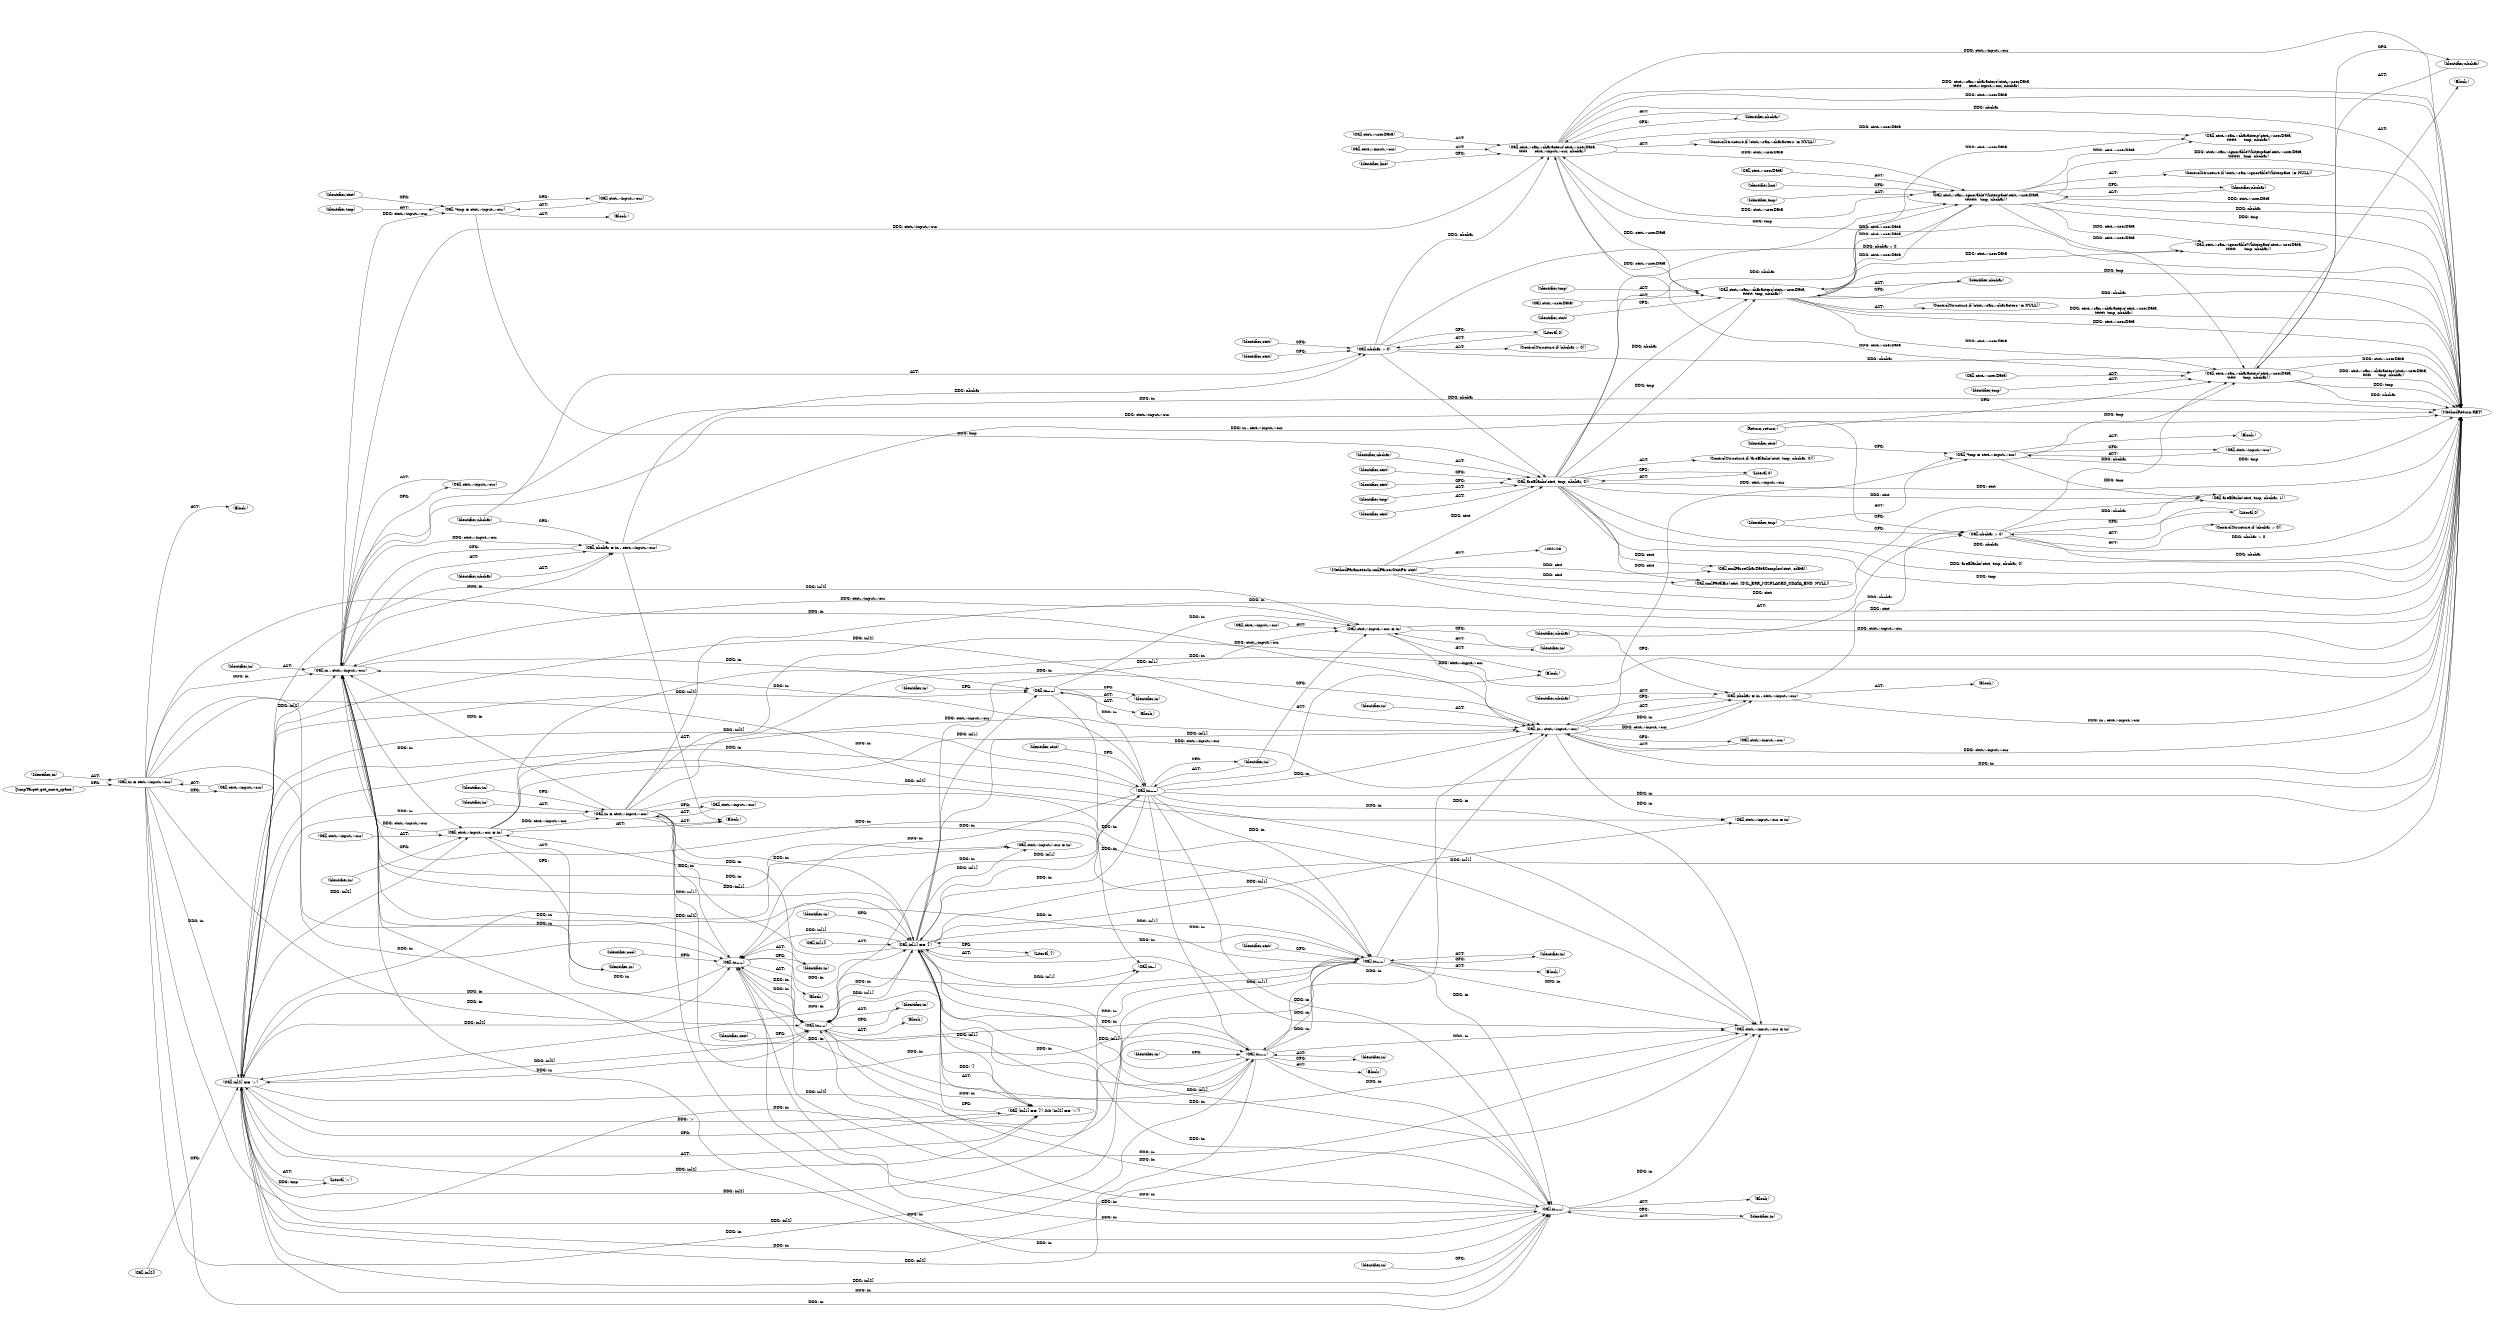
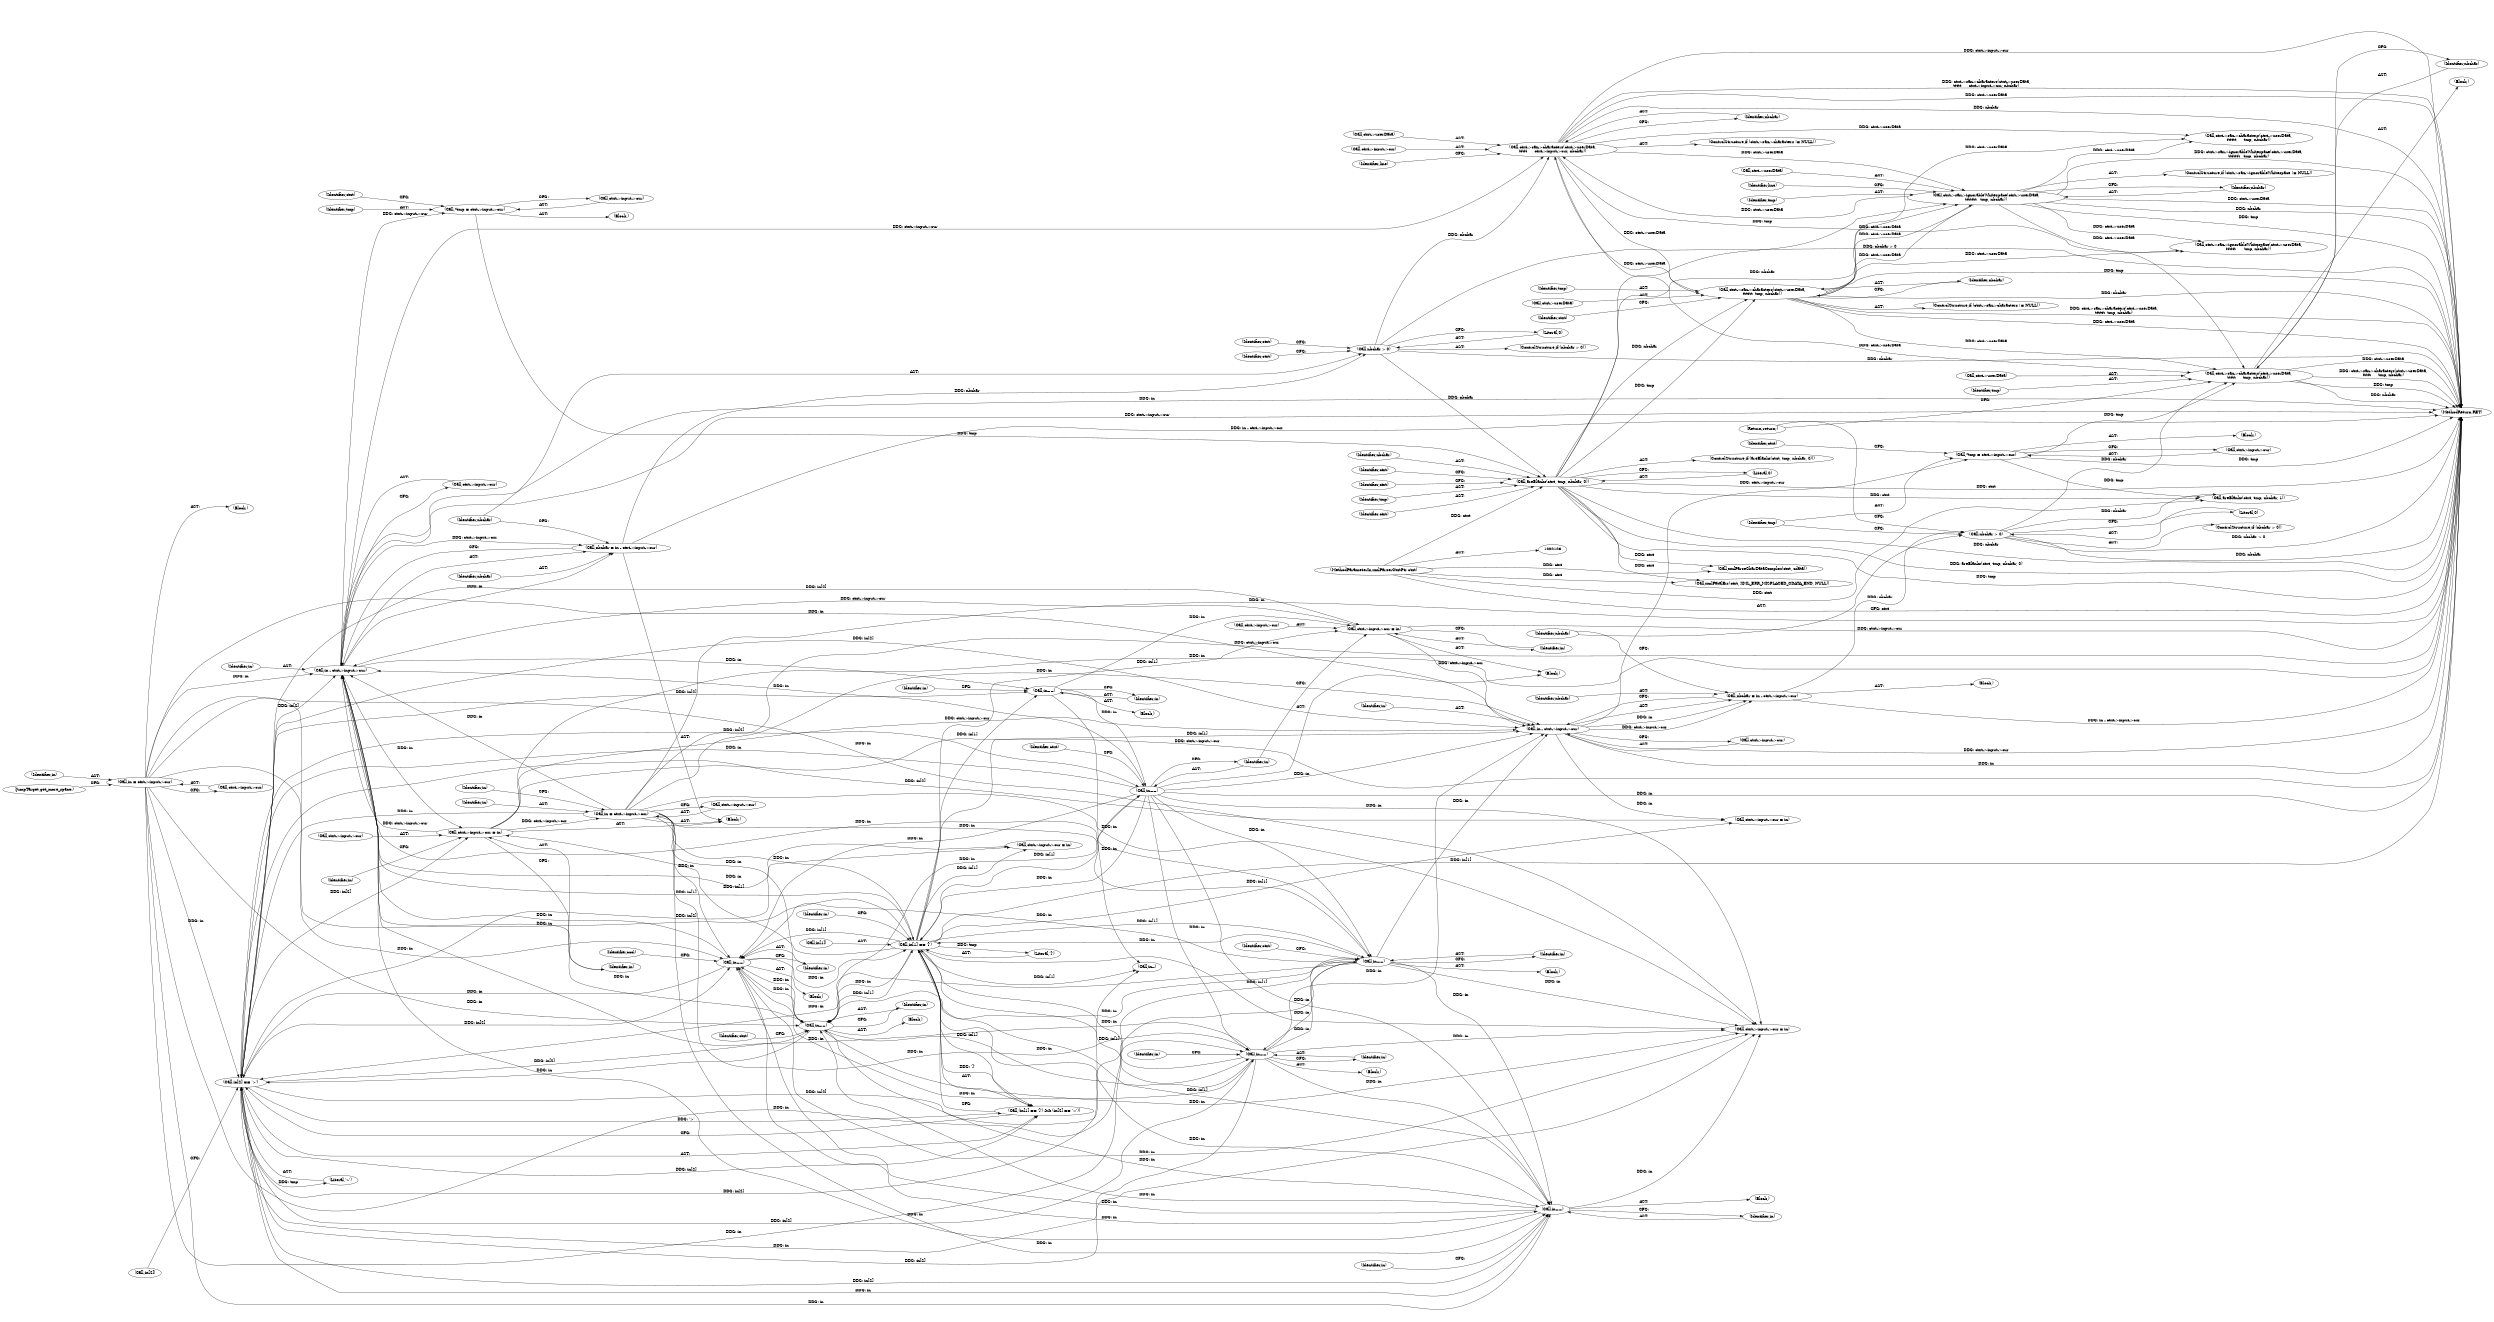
(1880, 609) -> (1880, 609)
(967, 945) -> (967, 945)
